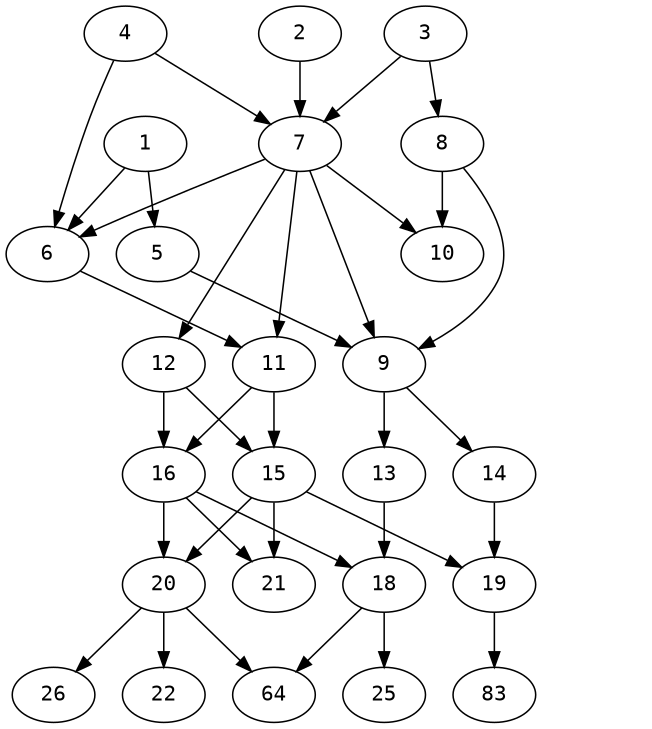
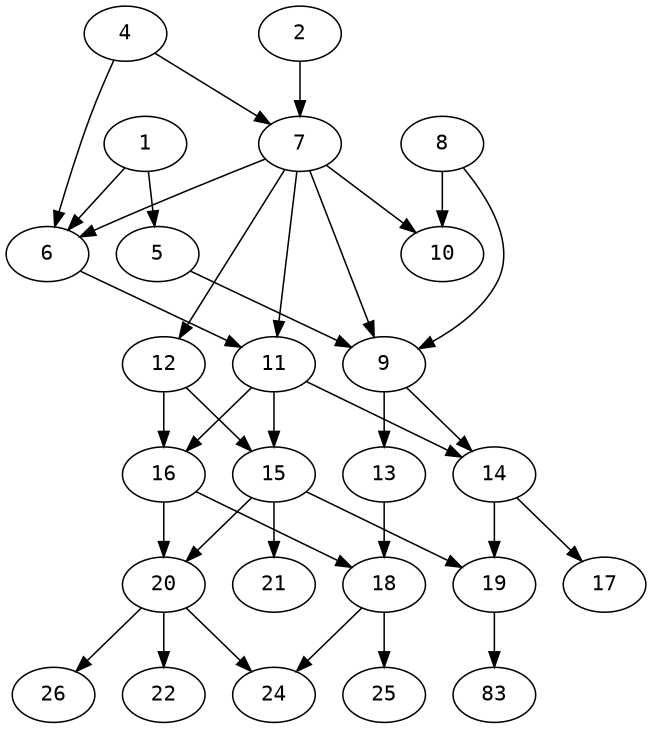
(425, 34) -> none
none -> (374, 414)
(212, 523) -> none
none -> (605, 585)
(274, 695) -> (274, 695)
